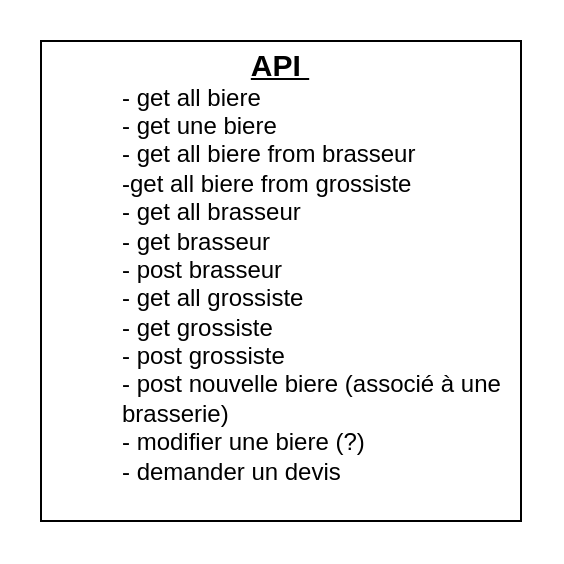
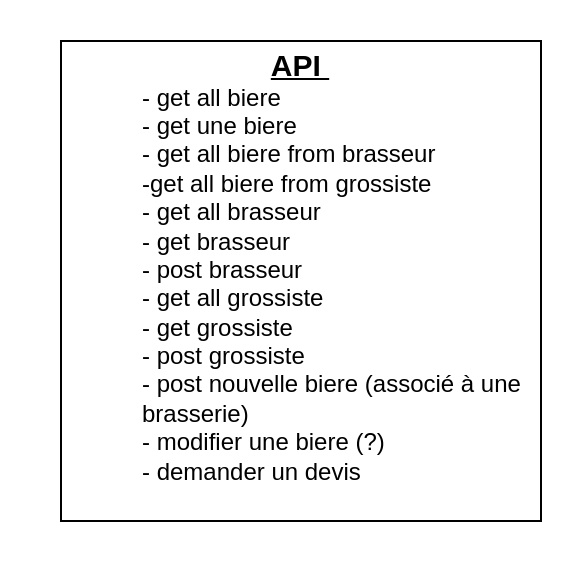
(281, 281) -> (301, 281)
